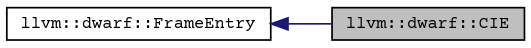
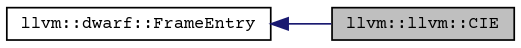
(428, 24) -> (423, 24)
